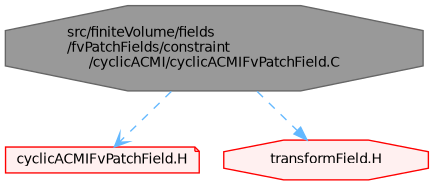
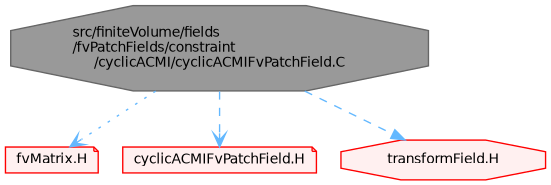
none -> (52, 160)
